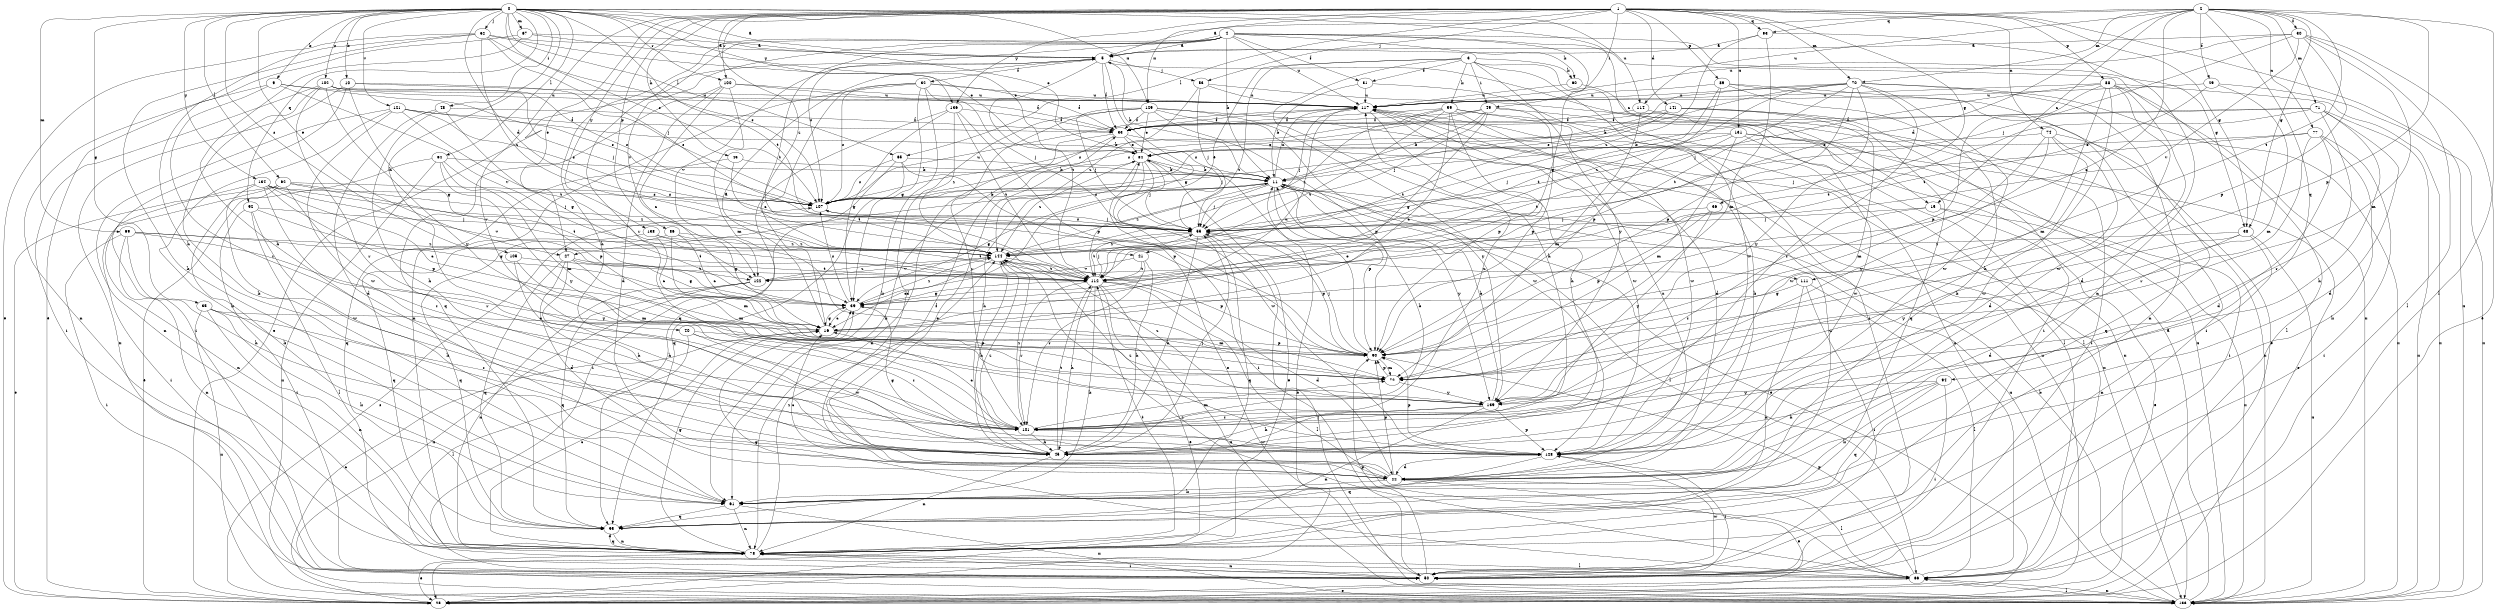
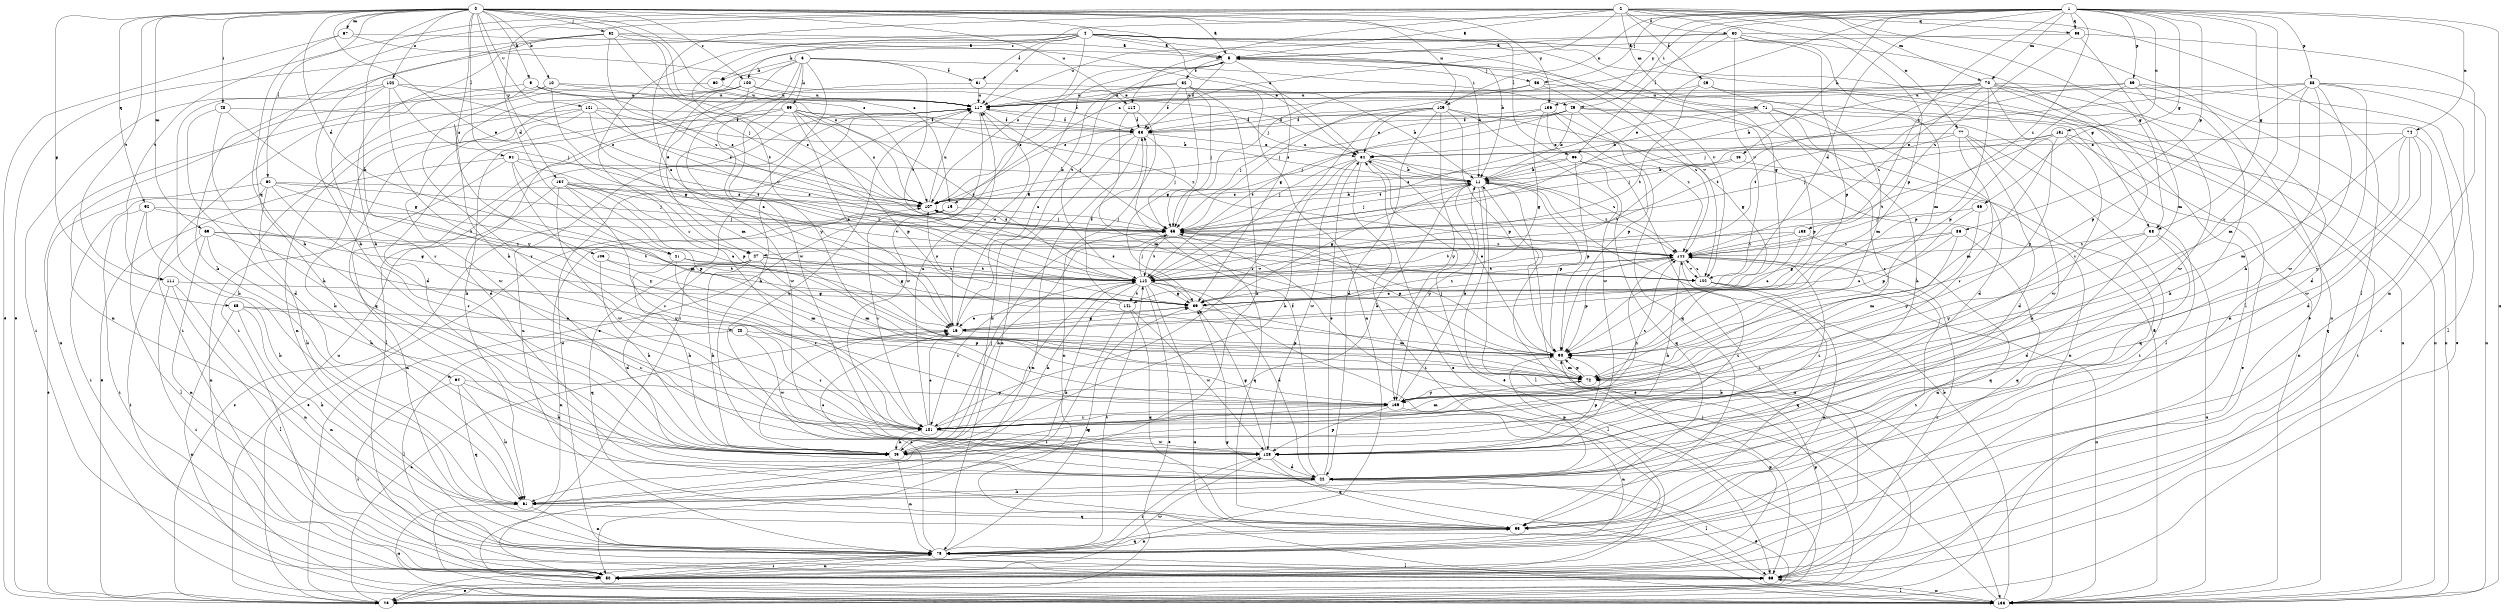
(1383, 199) -> (1136, 292)
